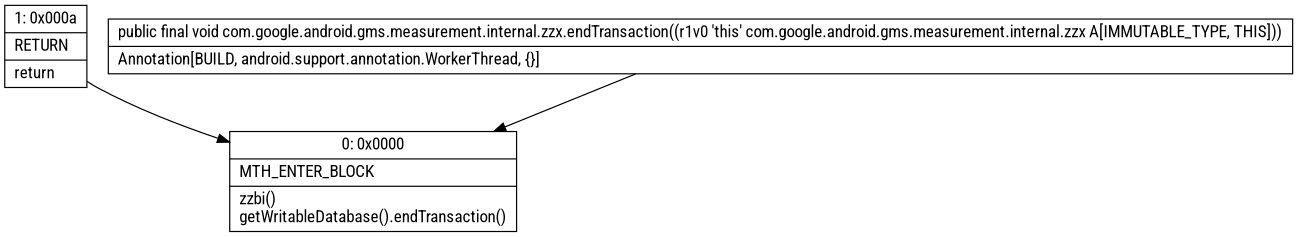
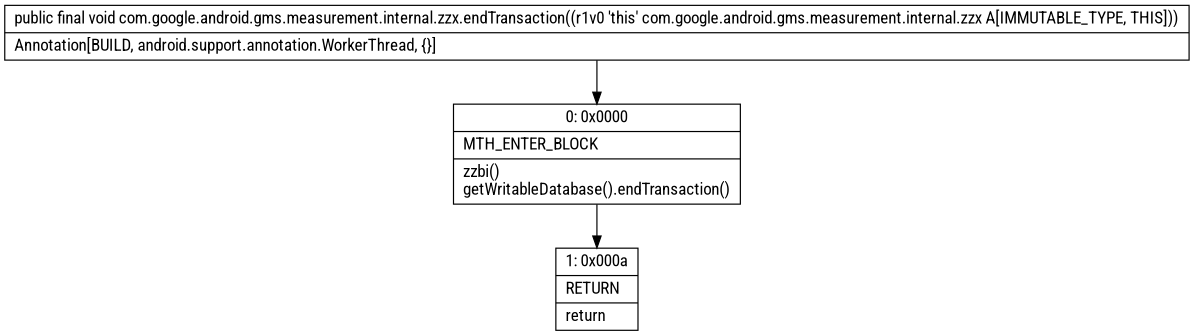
(151, 113) -> (597, 220)
